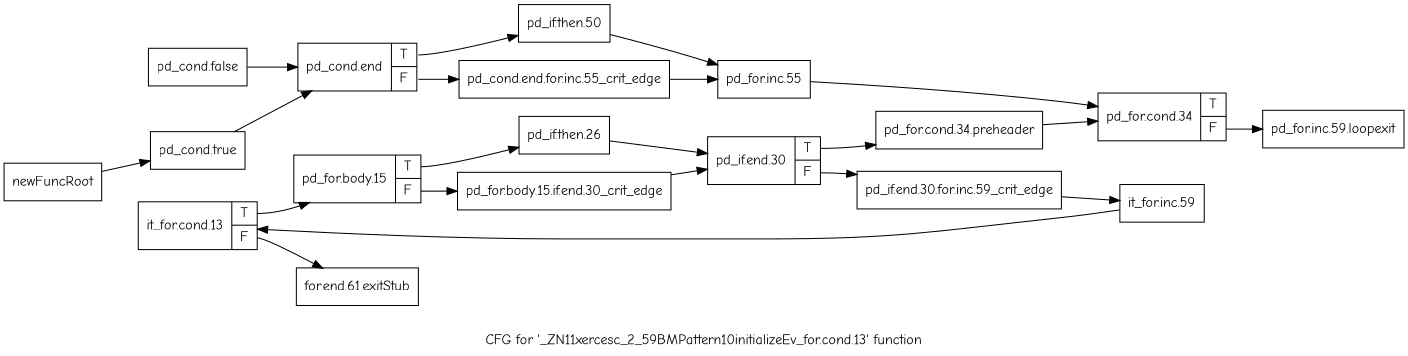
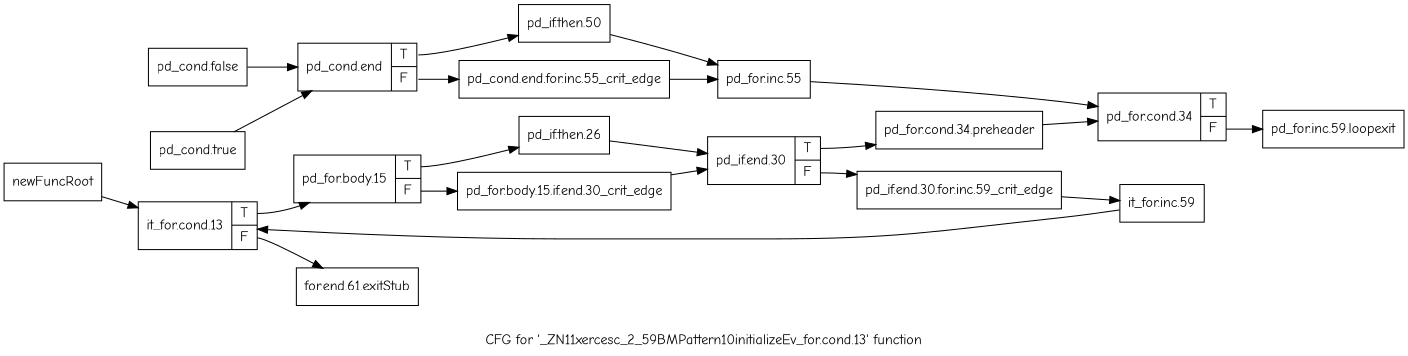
(121, 167) -> (115, 201)
